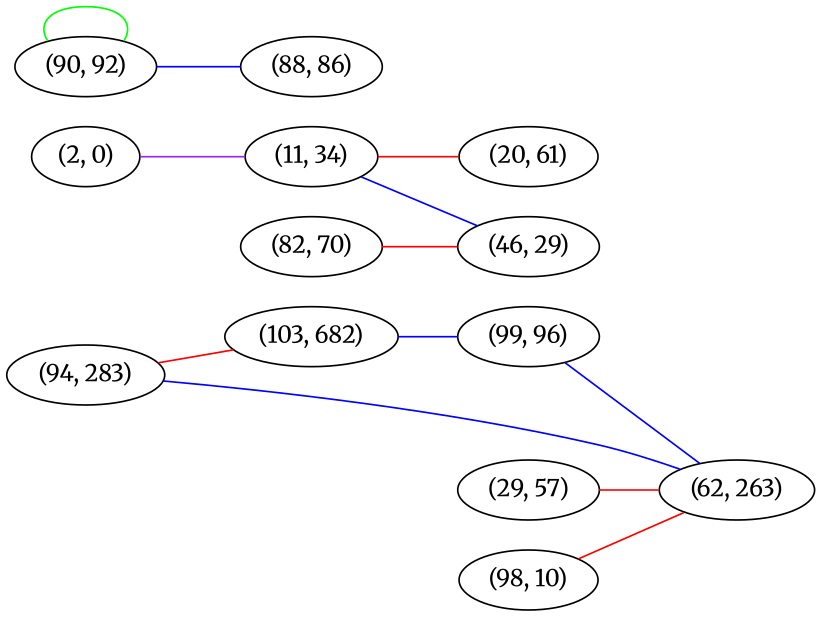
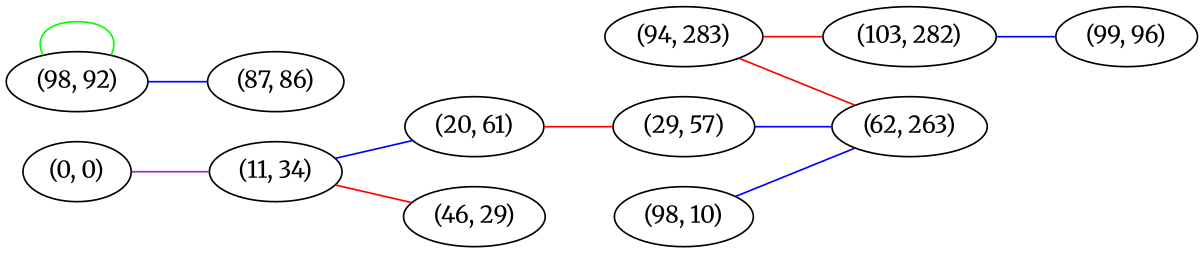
(86, 67) -> (77, 82)
(311, 67) -> (276, 82)
none -> (578, 127)
(86, 157) -> (77, 172)
(418, 157) -> (374, 149)
(419, 201) -> (374, 194)
(311, 247) -> none
(311, 337) -> (910, 37)
(424, 412) -> (797, 82)
(632, 413) -> none
(629, 490) -> (793, 127)
(631, 536) -> (795, 172)
